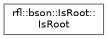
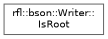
(54, 19) -> (54, 19)
